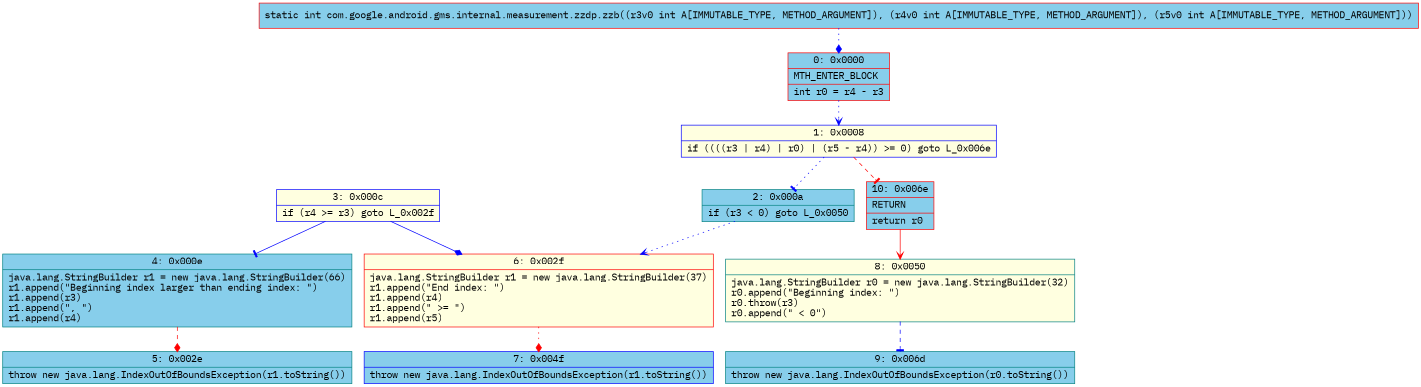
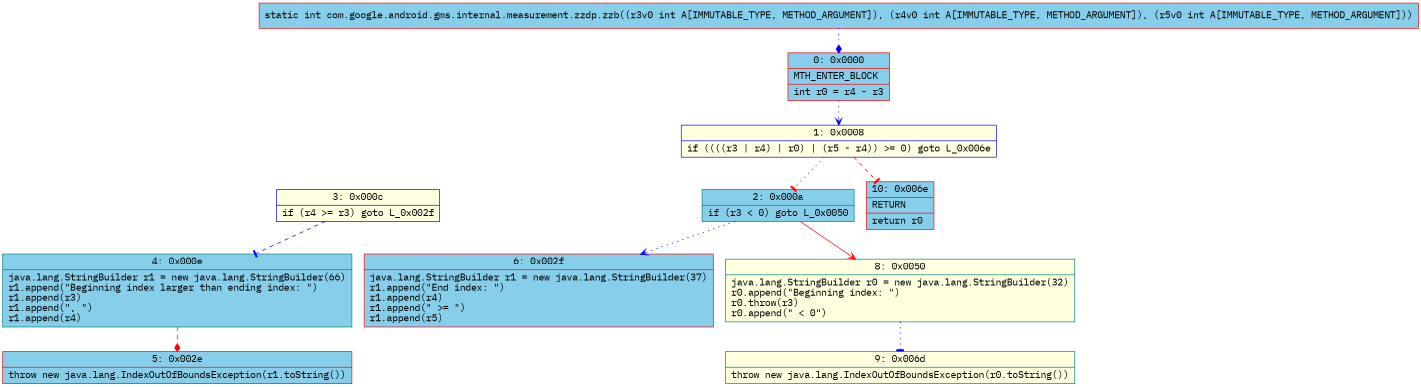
(810, 172) -> (810, 172)
(422, 236) -> none
(291, 237) -> (291, 237)
(900, 241) -> (825, 238)
(539, 291) -> (539, 291)
(900, 335) -> (900, 335)
(177, 368) -> (177, 368)
(539, 368) -> none
(900, 368) -> (900, 368)
